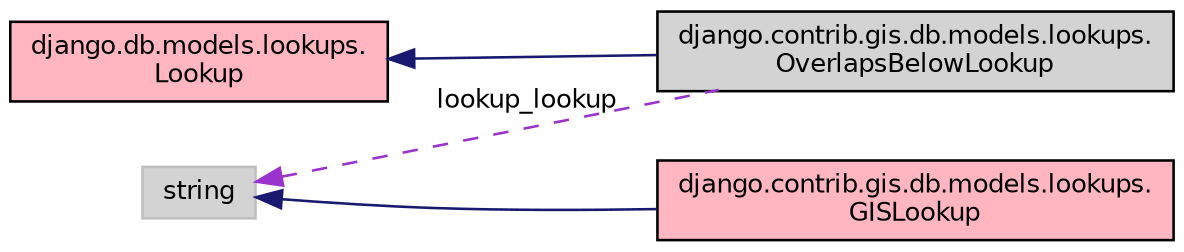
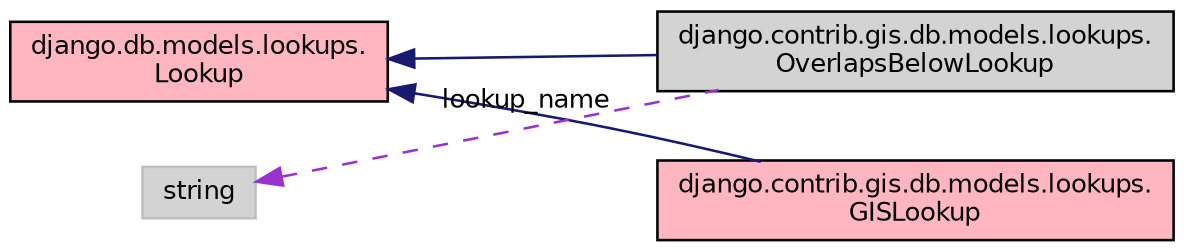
(523, 101) -> (523, 101)
(469, 209) -> (614, 129)
